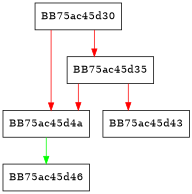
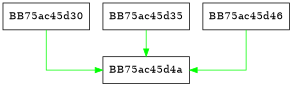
(94, 39) -> none
(51, 66) -> (51, 70)
(78, 93) -> (146, 39)
(146, 124) -> none
(46, 147) -> (242, 70)
